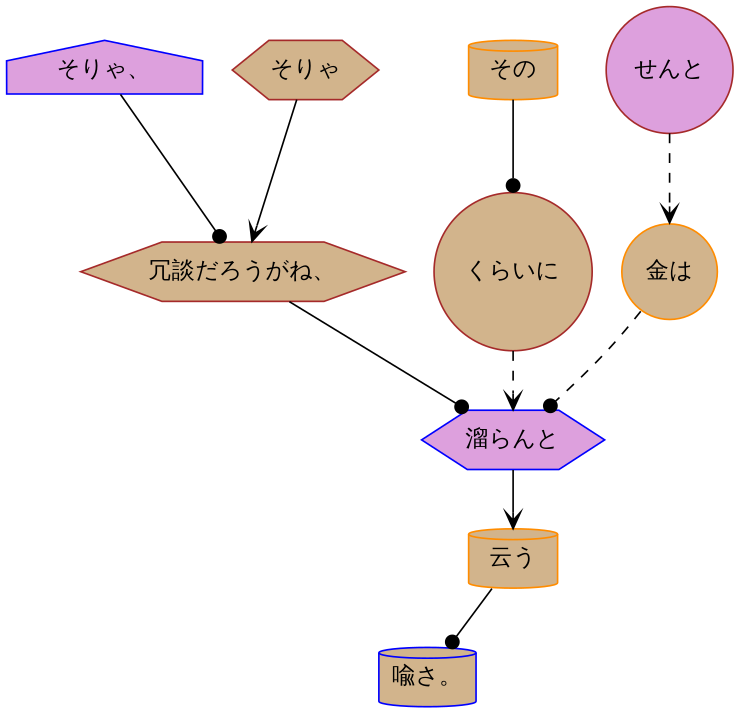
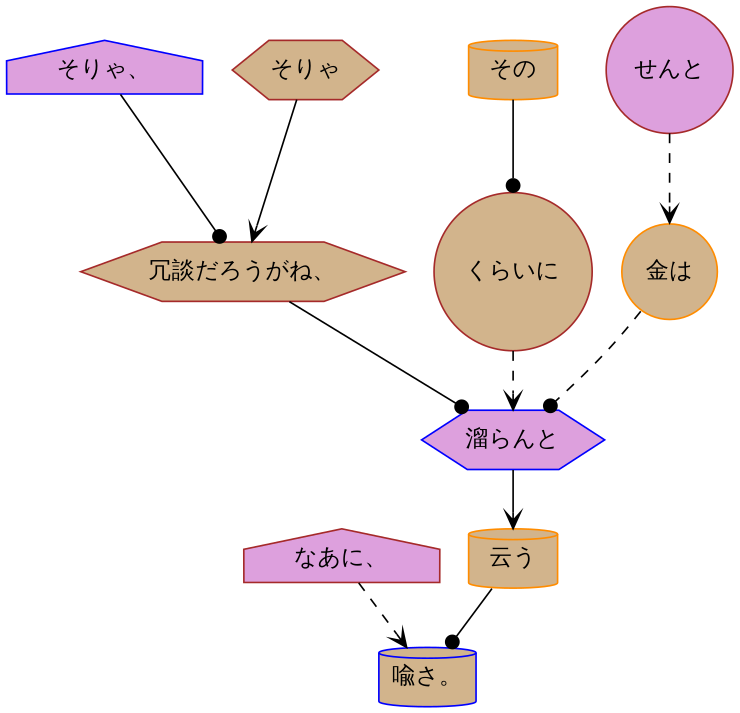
none -> (342, 558)
